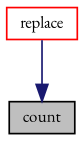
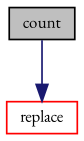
(42, 62) -> (42, 62)
